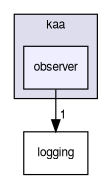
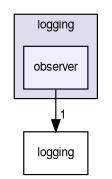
(56, 26) -> (56, 26)
